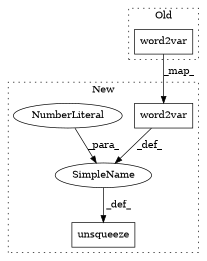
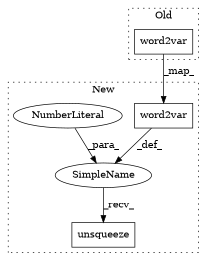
(119, 205) -> (119, 205)
